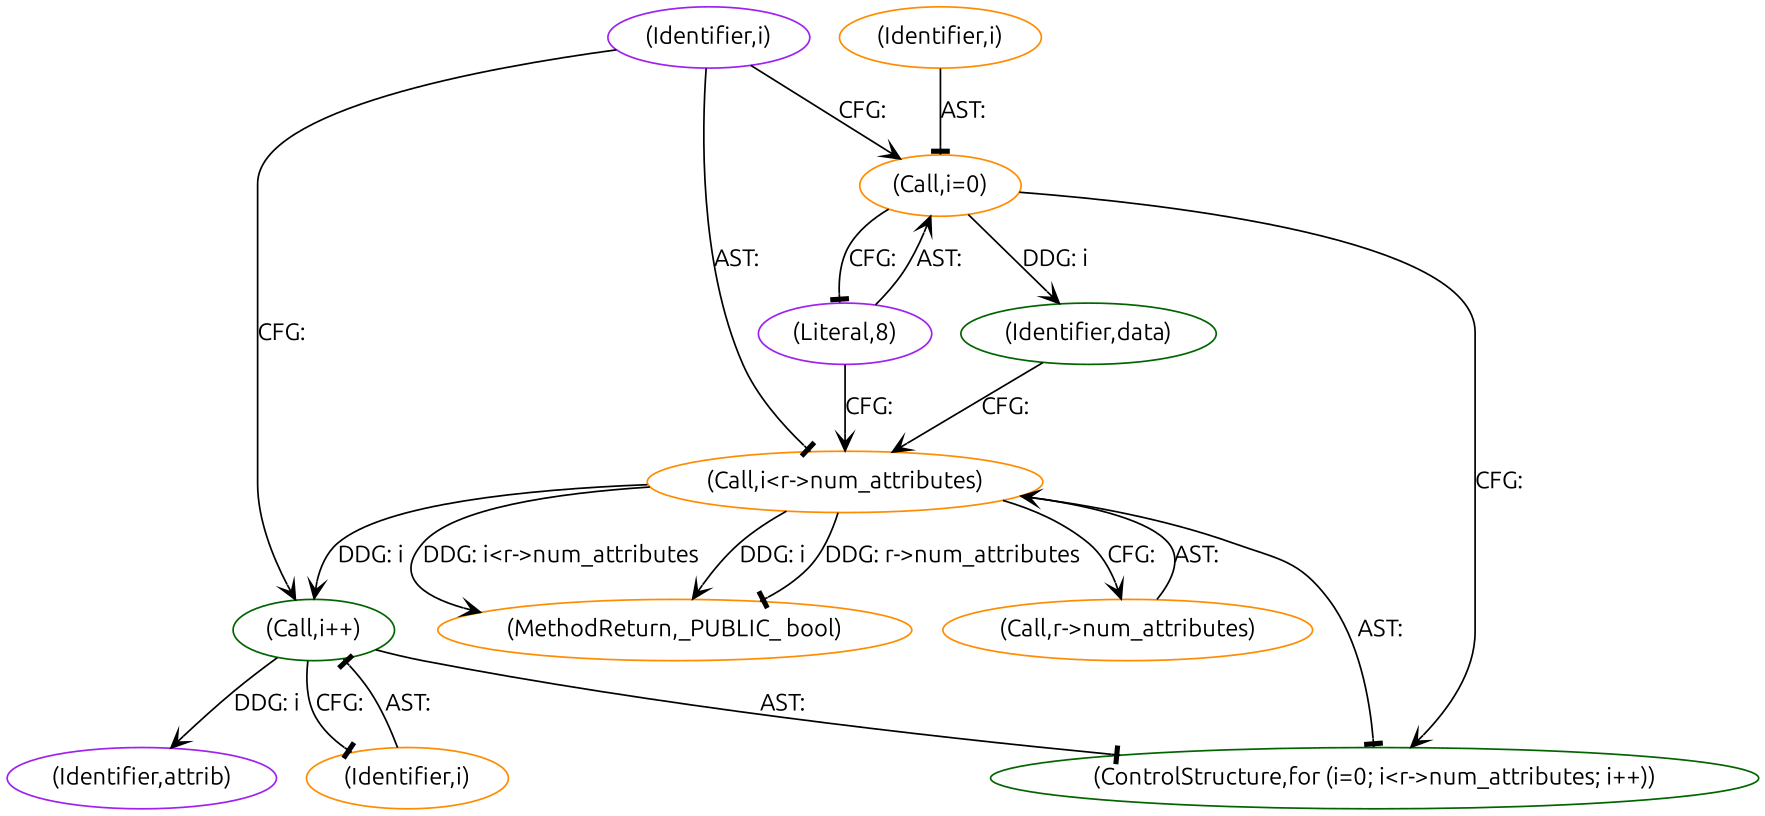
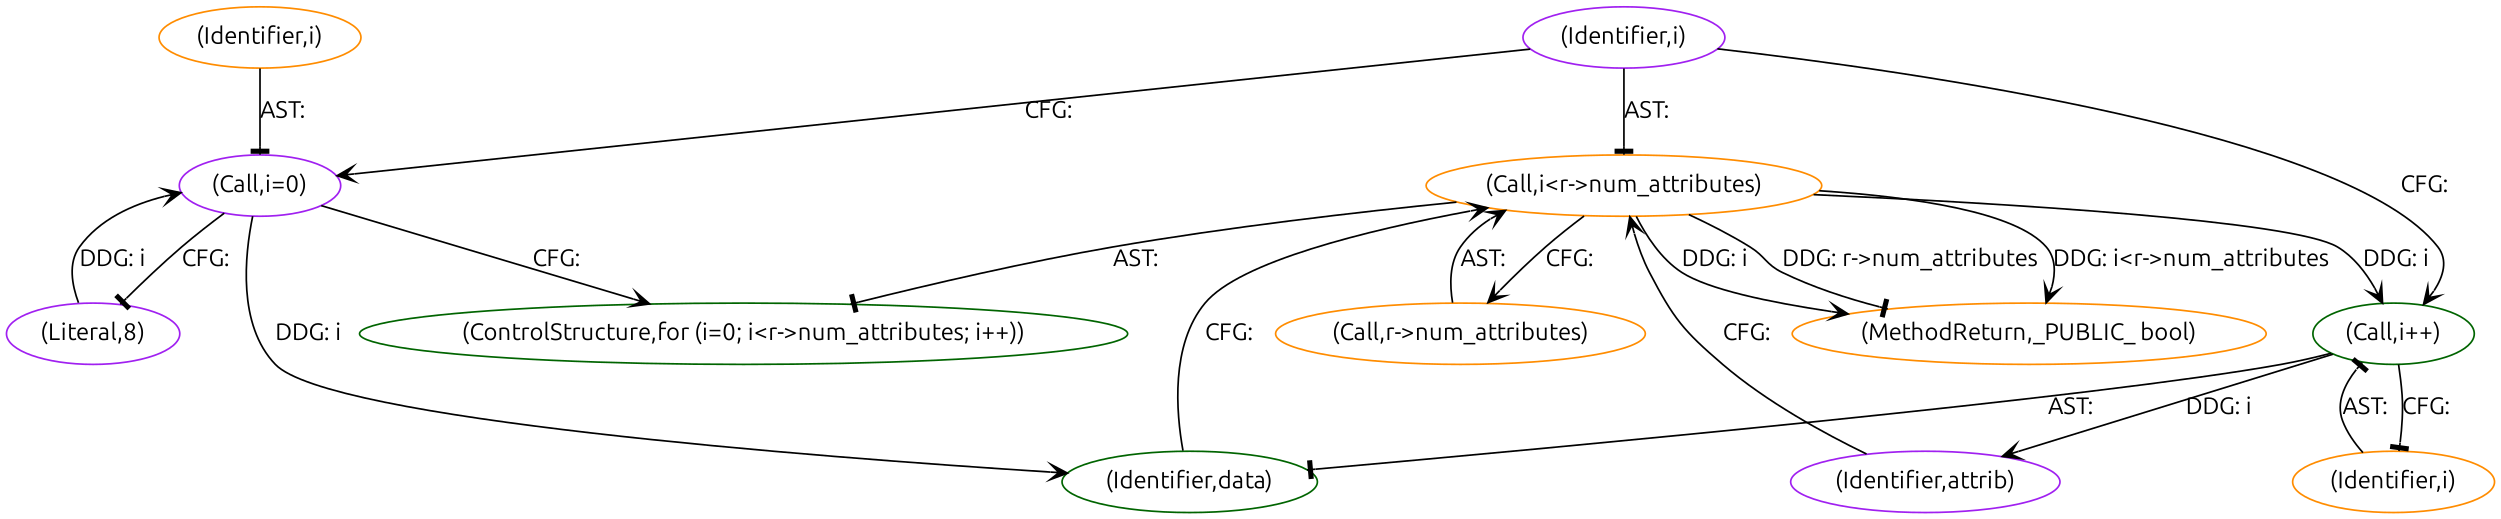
(940, 186) -> (260, 186)
(943, 260) -> (114, 260)
(845, 399) -> (1726, 367)
(742, 712) -> (1850, 418)
